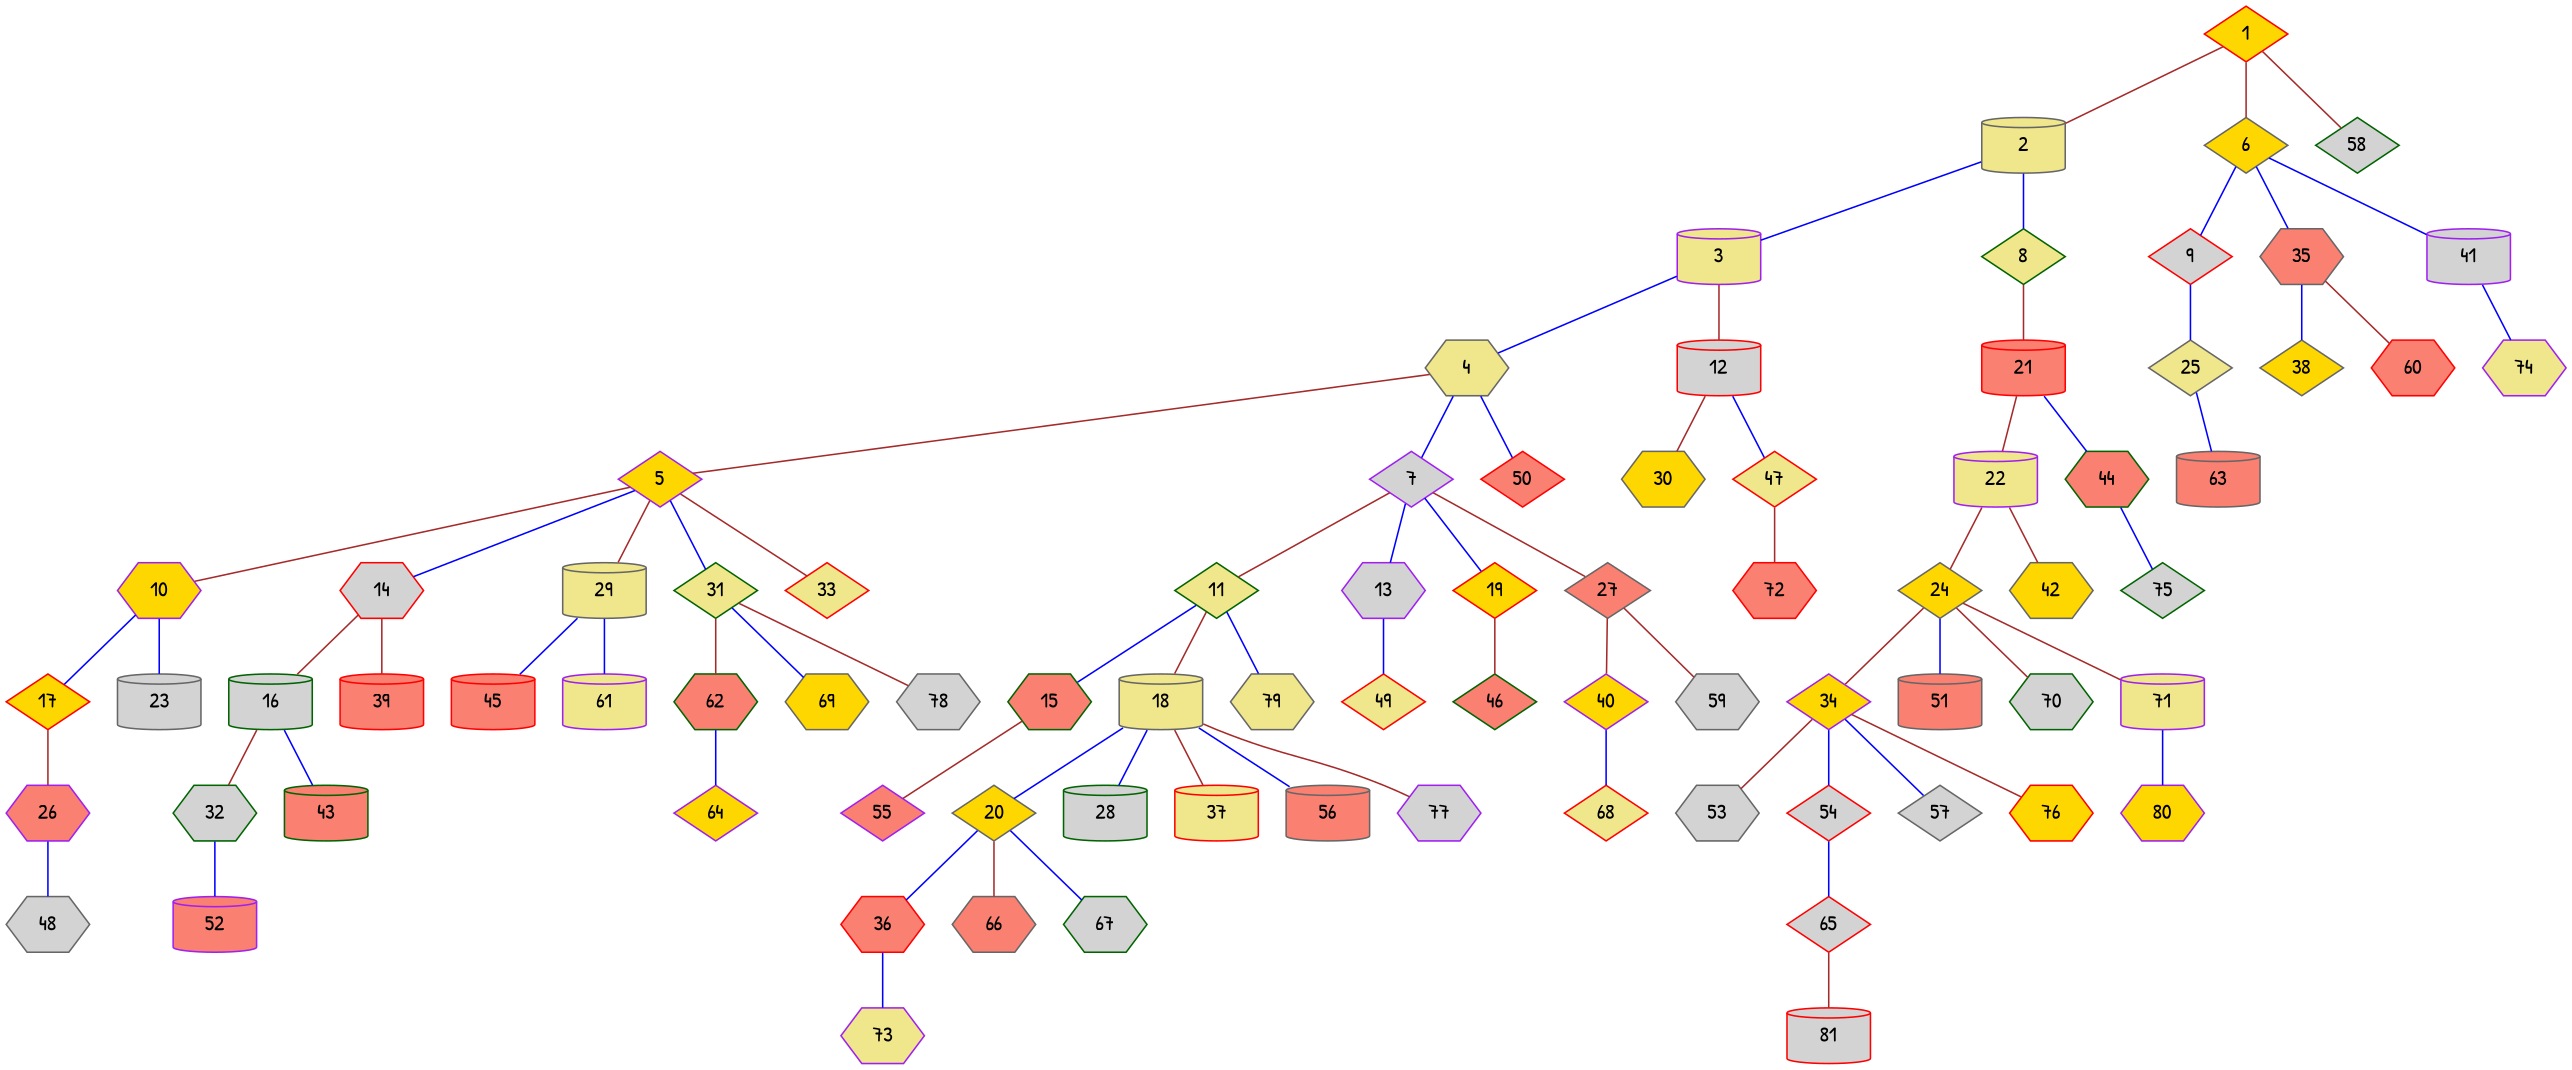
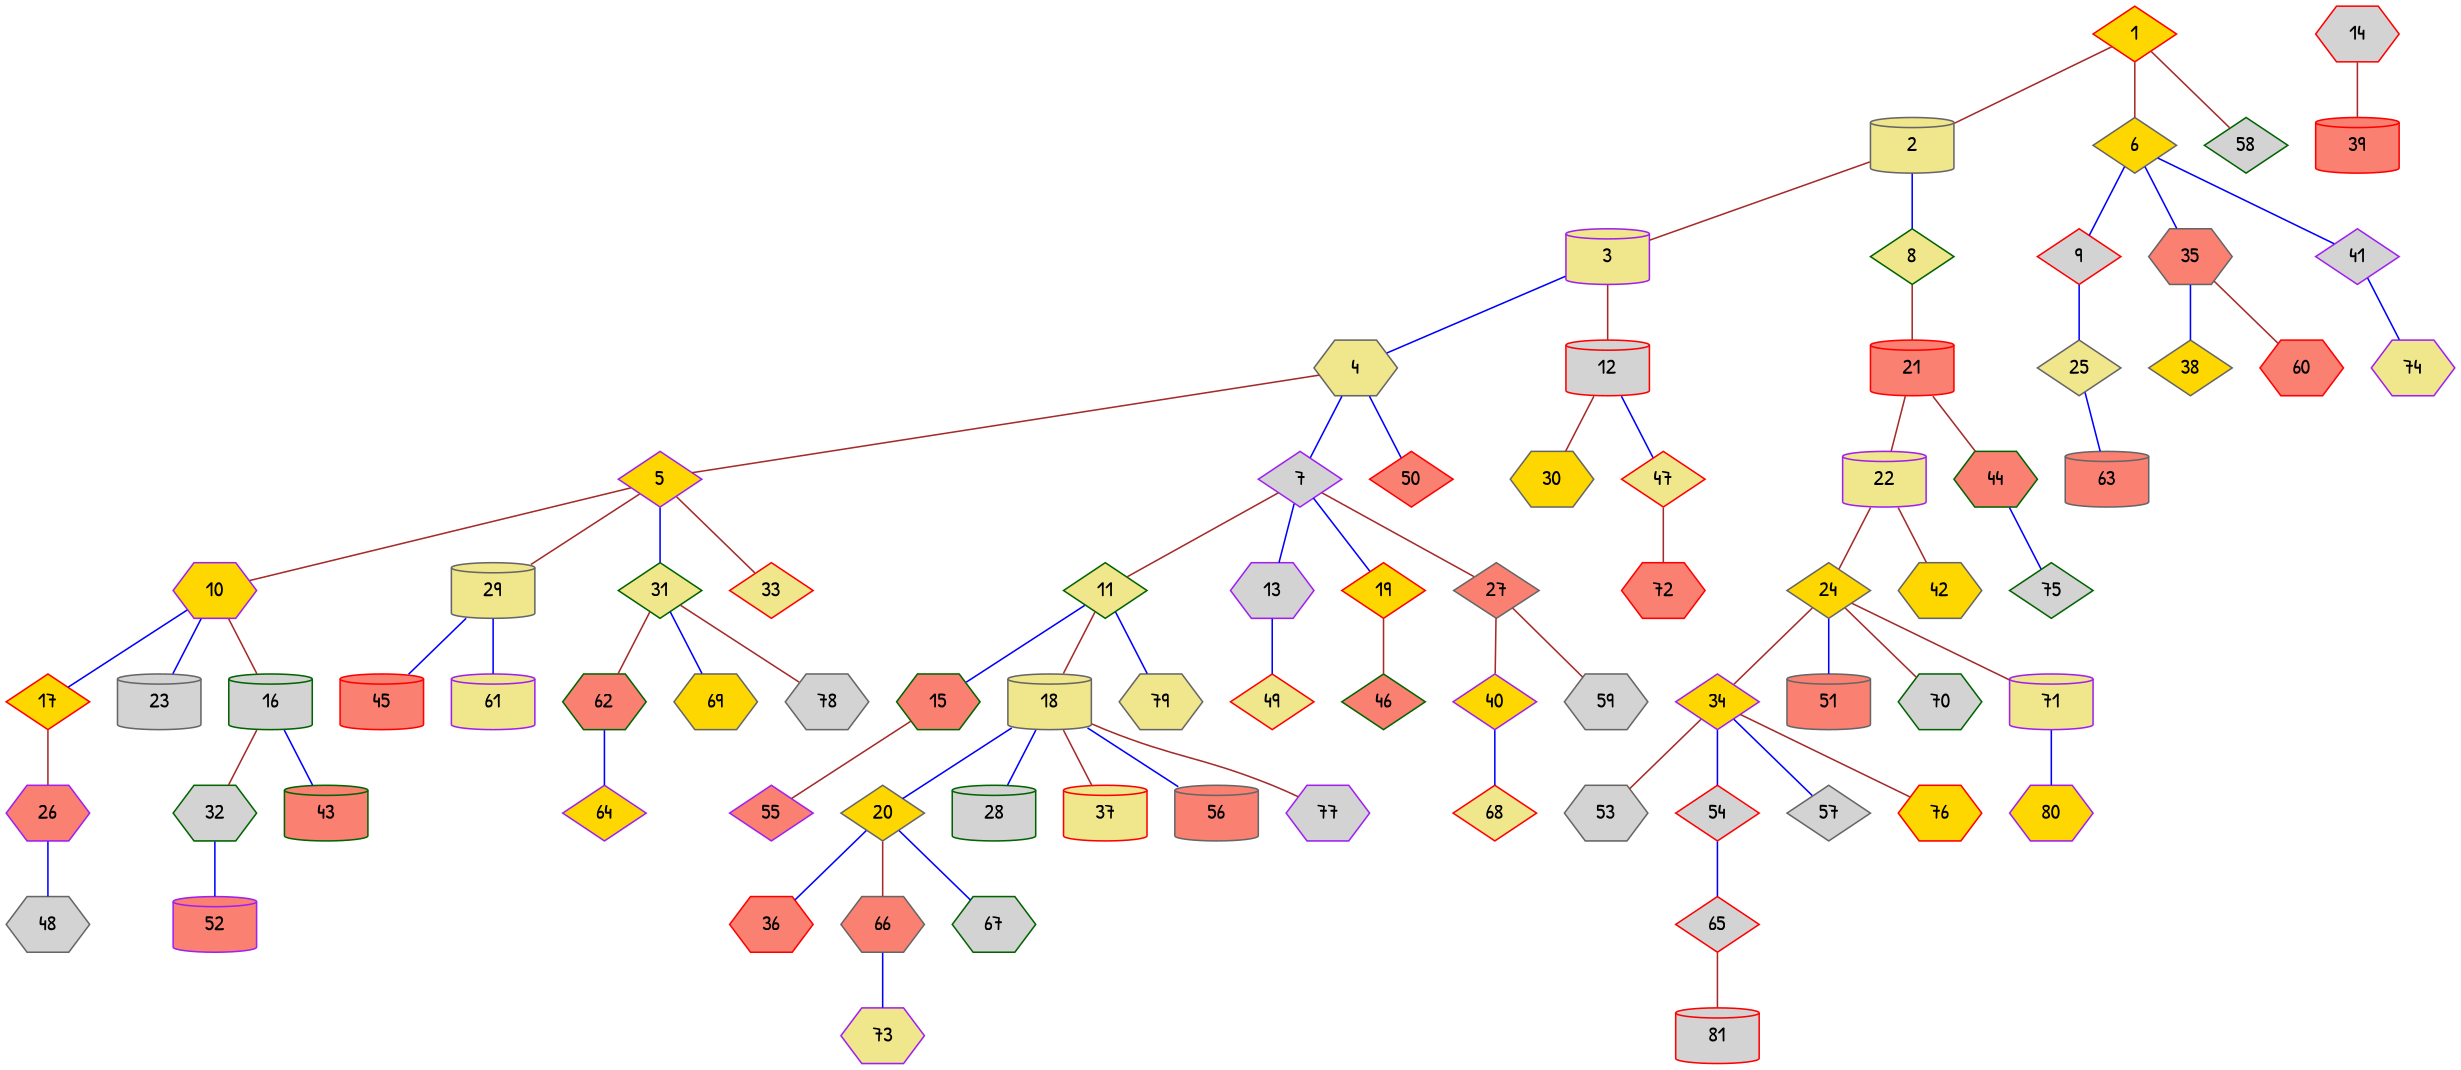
(1871, 201) -> (1760, 201)
(2469, 257) -> (2357, 257)
(2065, 424) -> (1954, 424)
(524, 534) -> none
(328, 645) -> (243, 646)
(883, 980) -> (883, 980)
